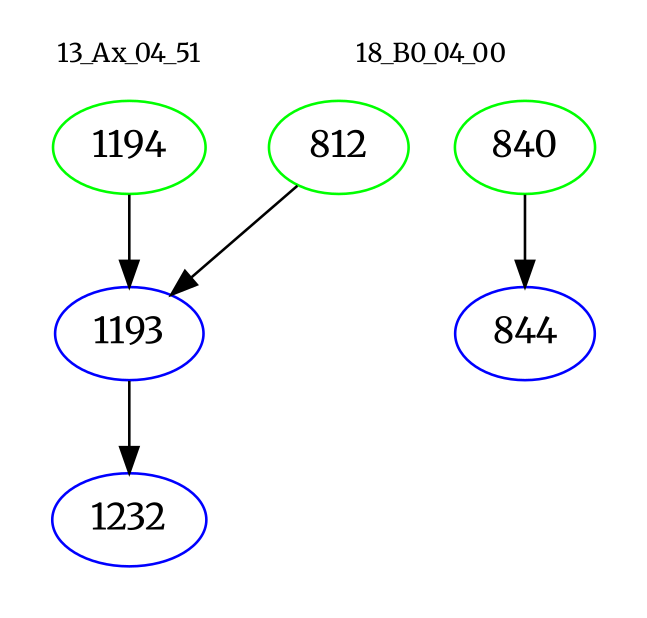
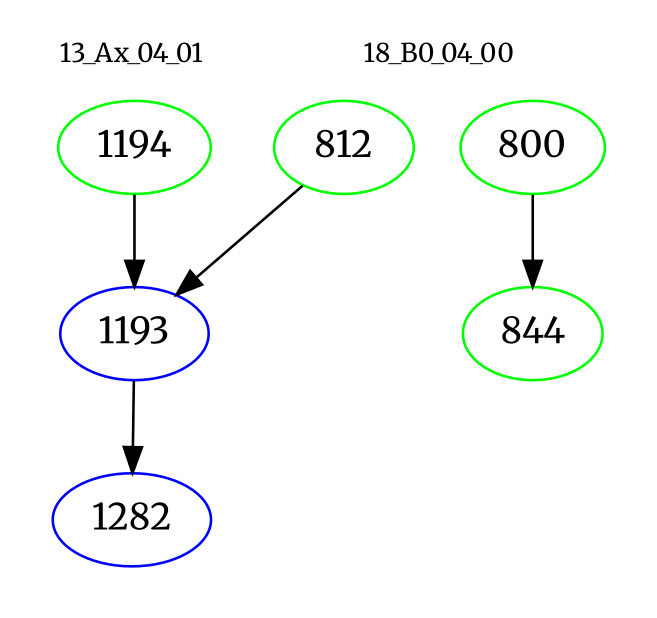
(129, 56) -> (132, 56)
(525, 147) -> (533, 147)
(525, 334) -> (533, 334)
(129, 520) -> (132, 520)
